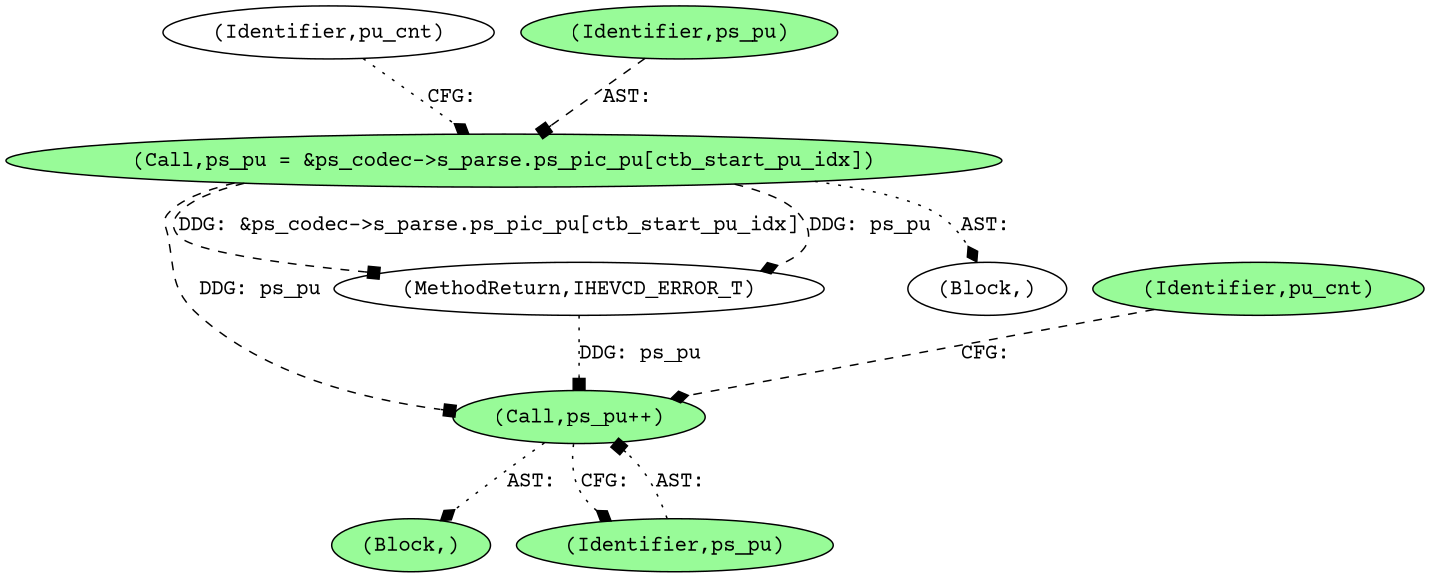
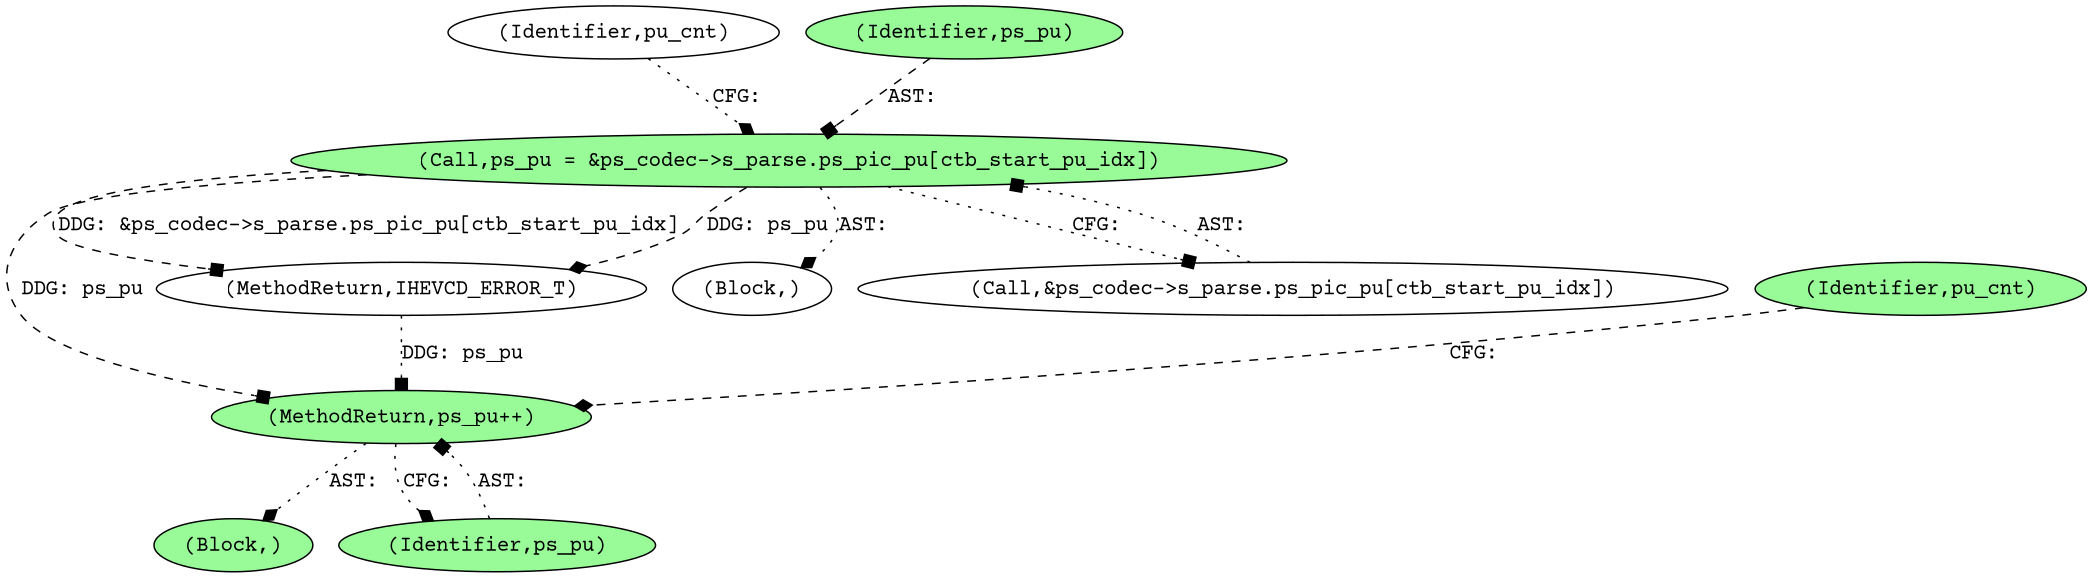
none -> (1293, 289)
(579, 417) -> (401, 417)
